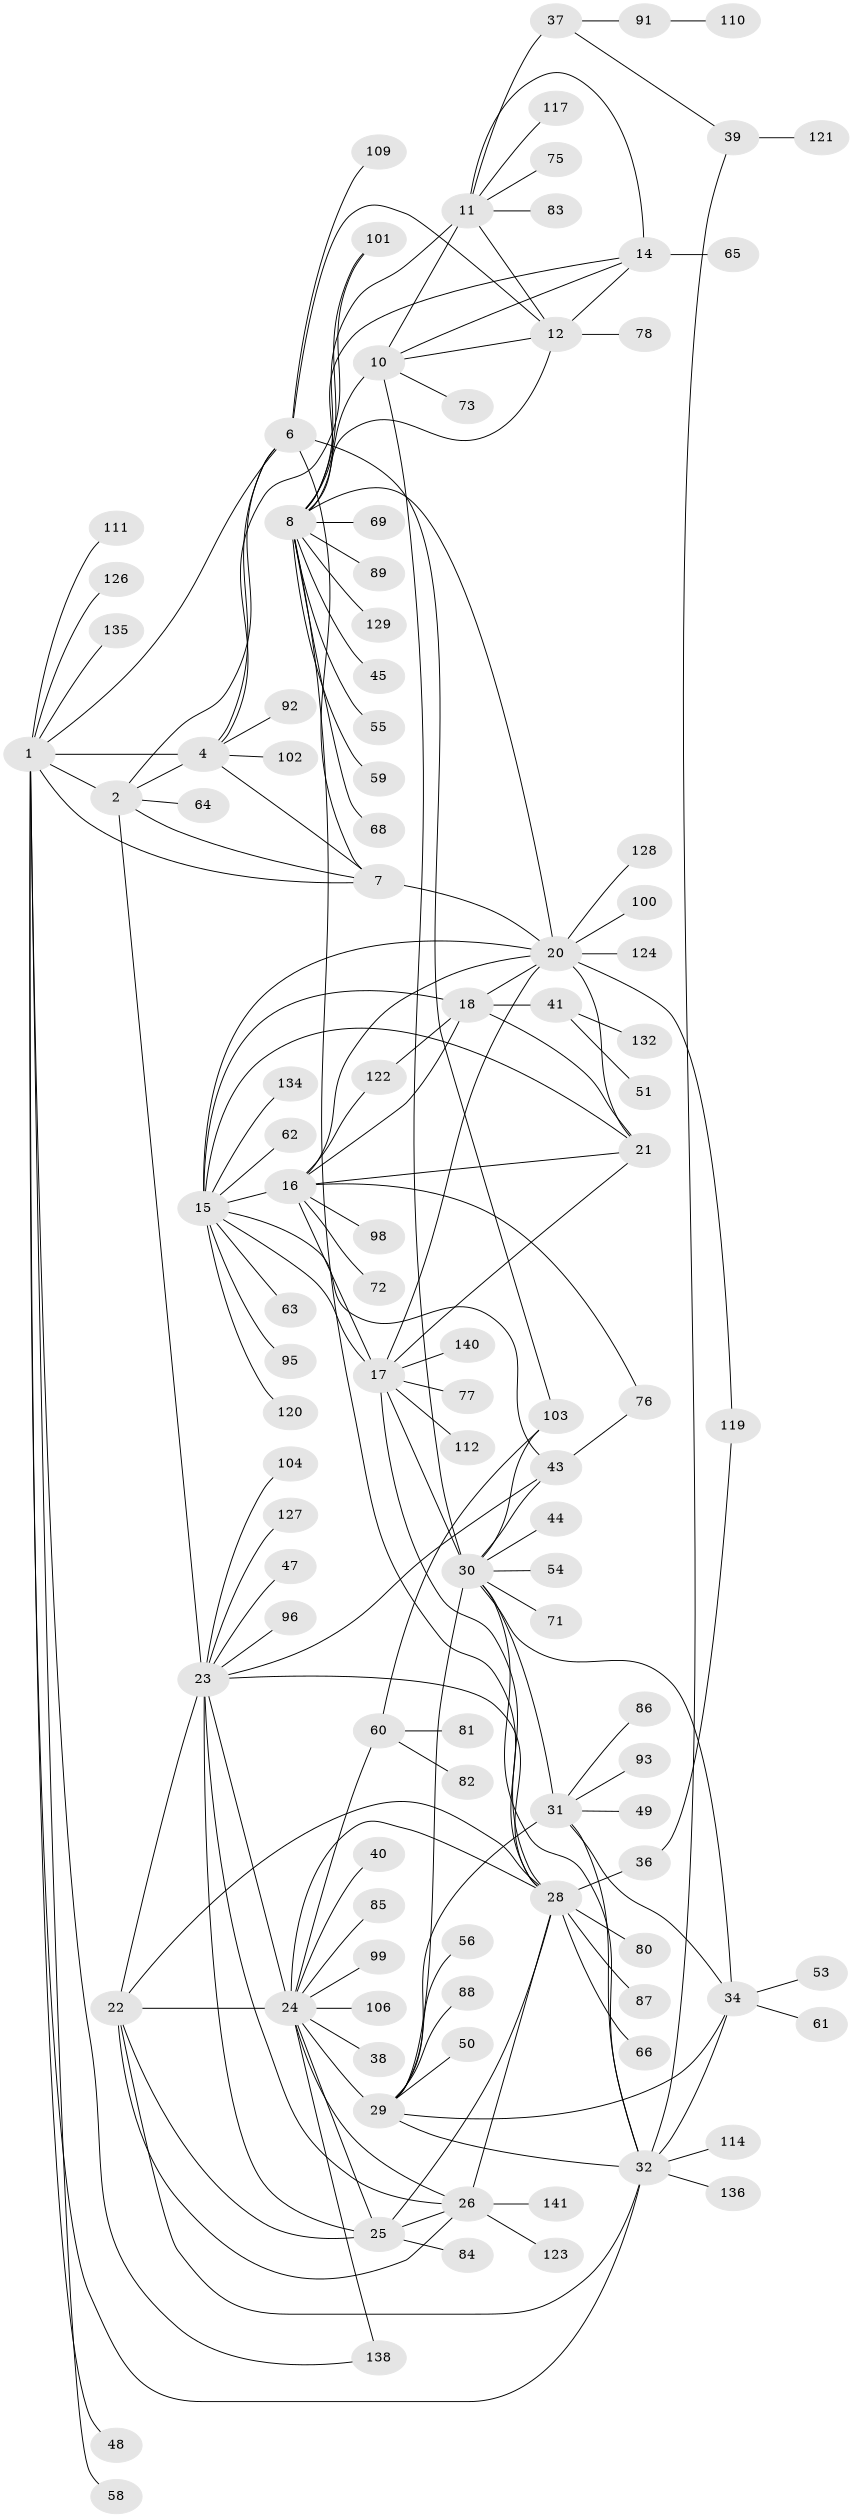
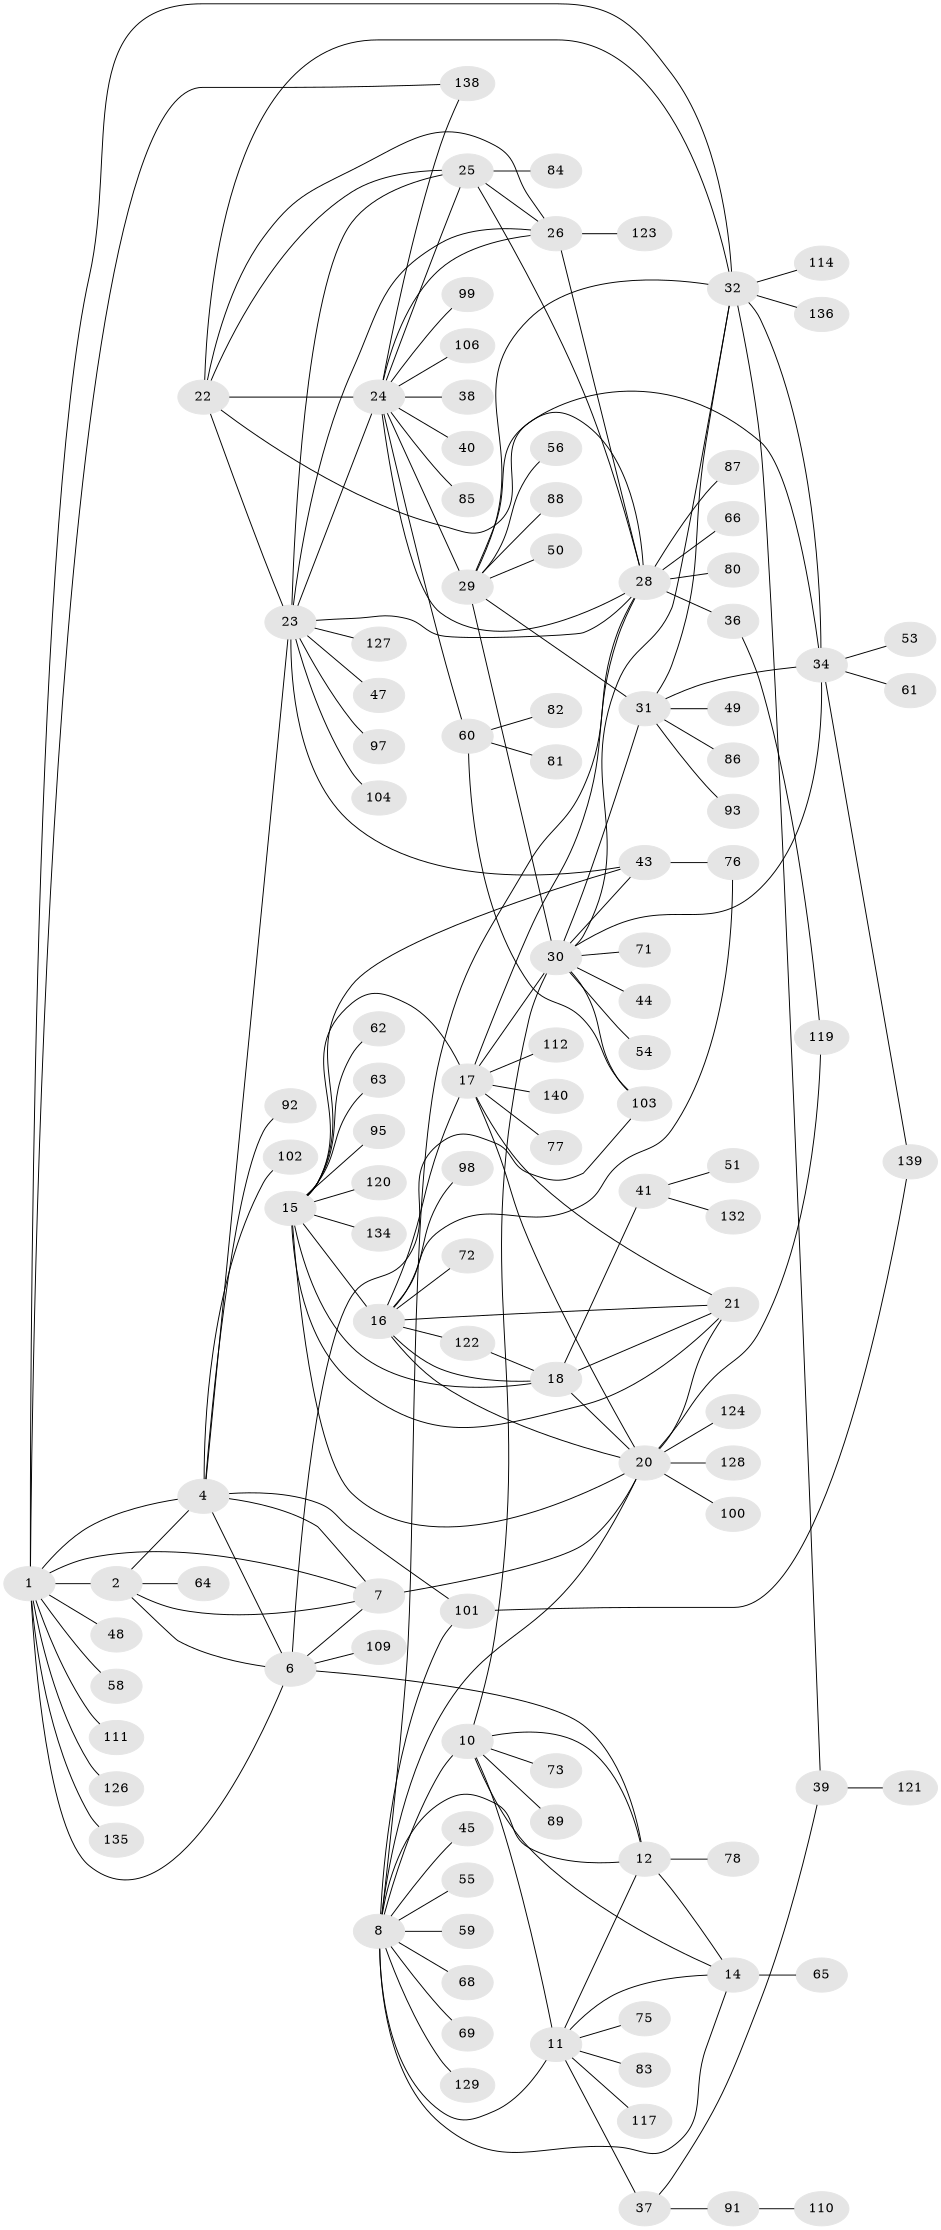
(335, 548) -> (512, 1782)
none -> (910, 1162)
(160, 1239) -> (247, 1059)
(291, 1618) -> (379, 747)
(556, 2204) -> none
